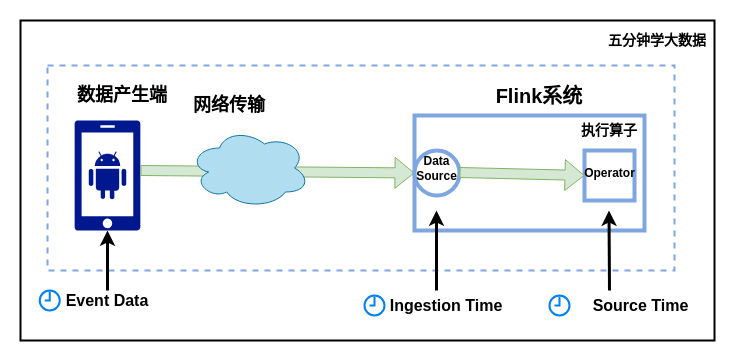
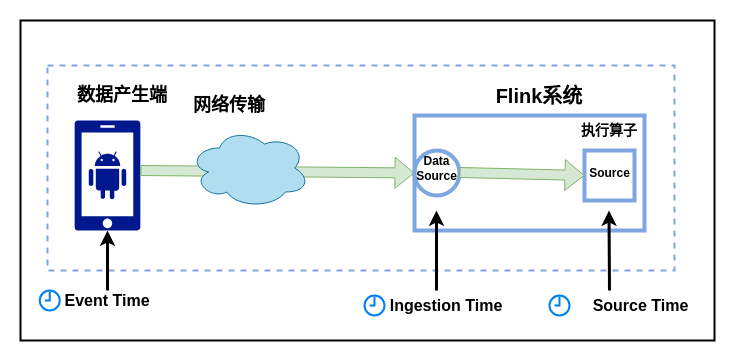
(658, 41) -> none
(610, 174) -> (610, 174)
(108, 301) -> (108, 301)
